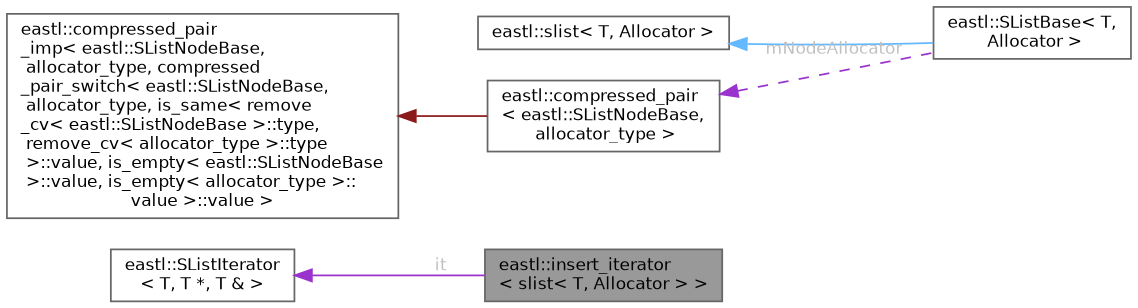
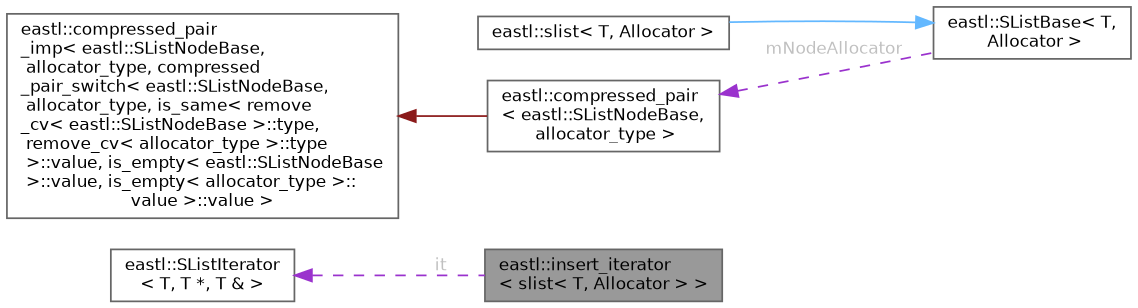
(840, 45) -> (823, 21)
(399, 275) -> (399, 275)
